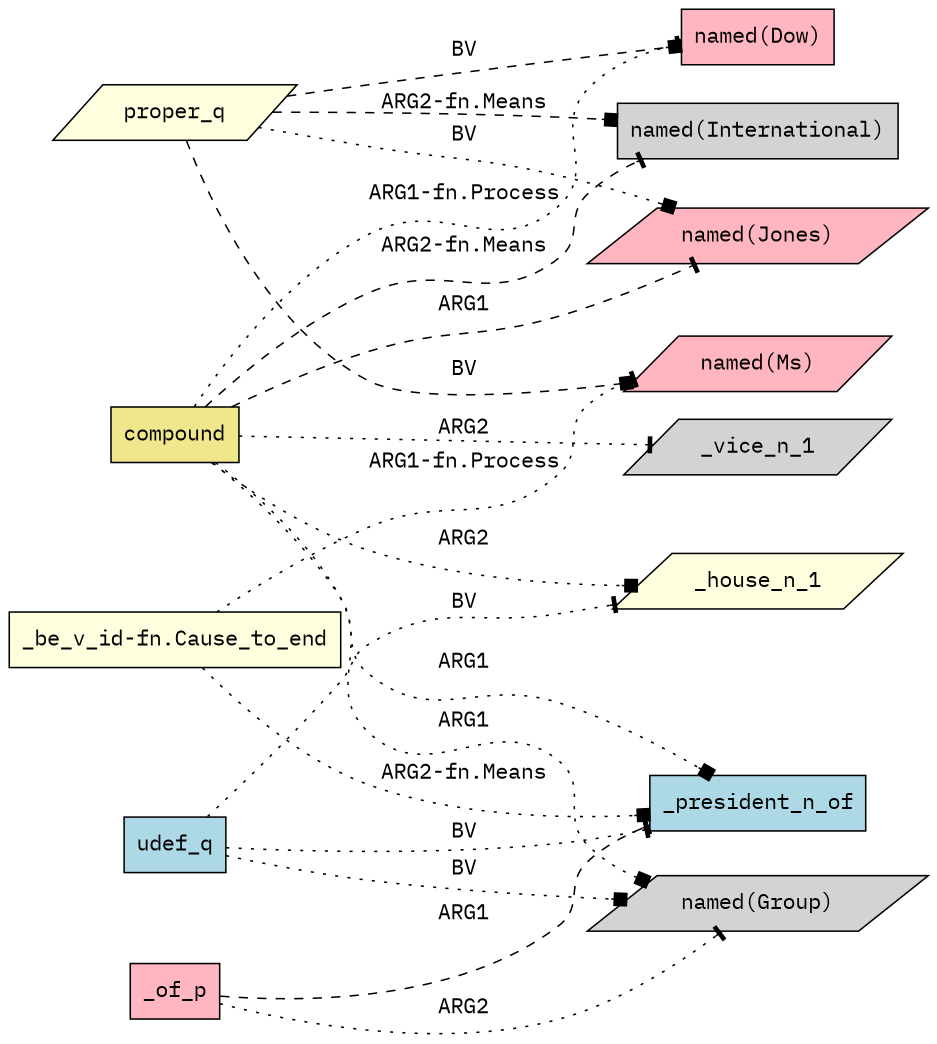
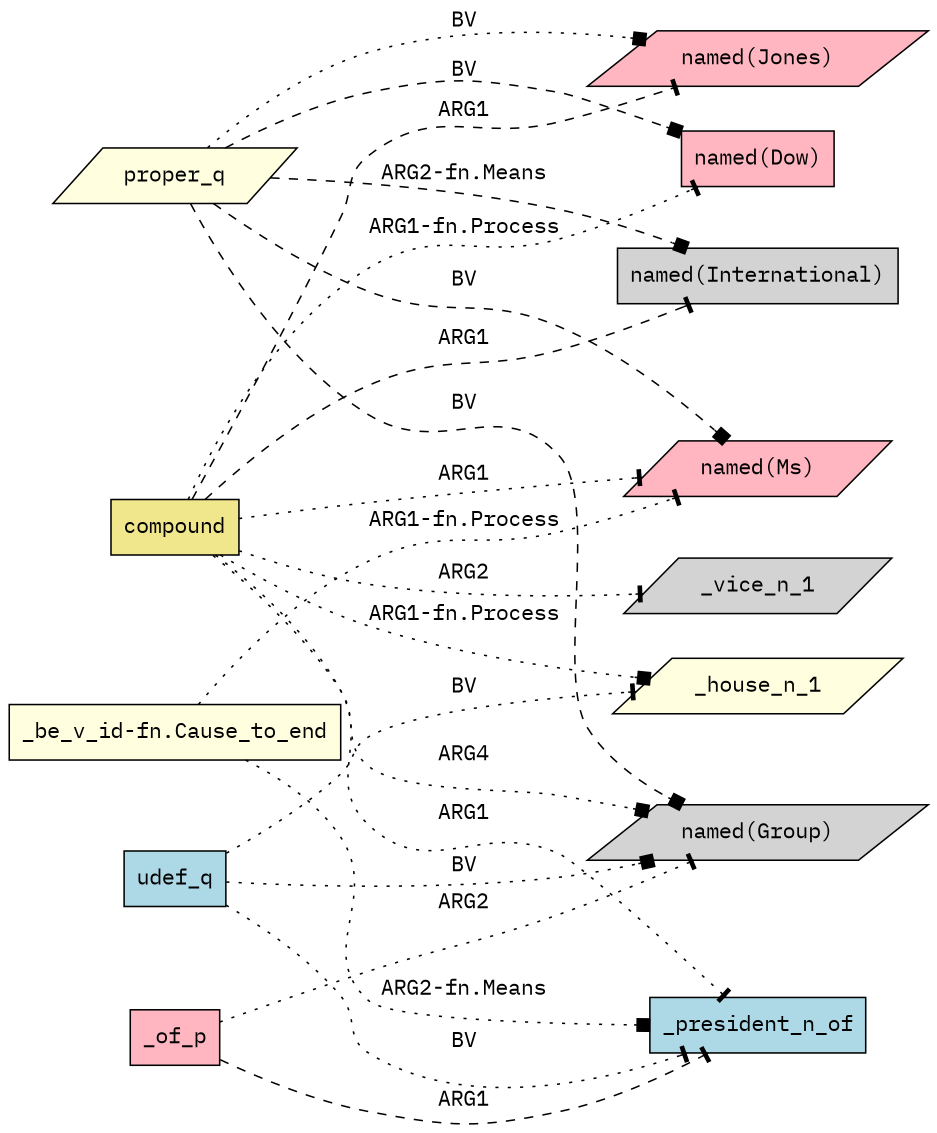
(464, 246) -> (464, 338)
none -> (519, 430)
none -> (437, 496)
(464, 539) -> (464, 614)
(404, 694) -> (404, 846)
(464, 721) -> (464, 755)
